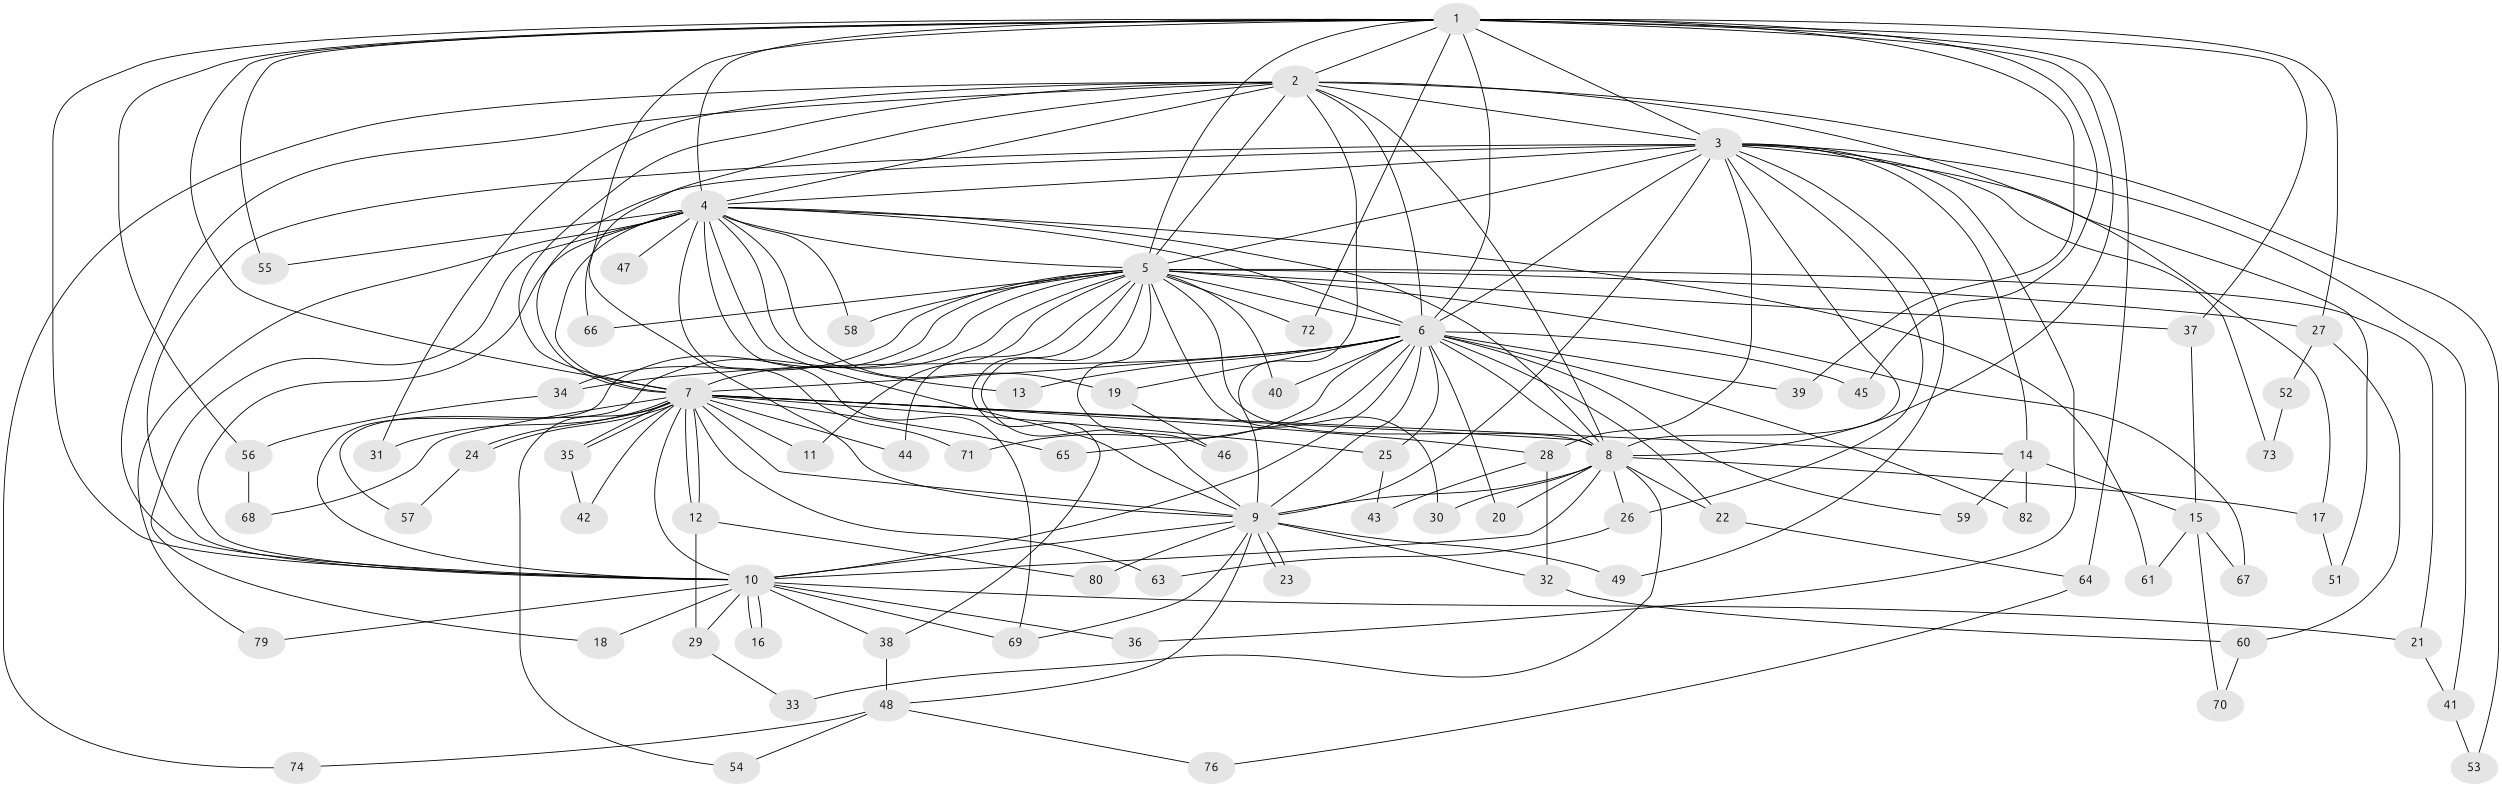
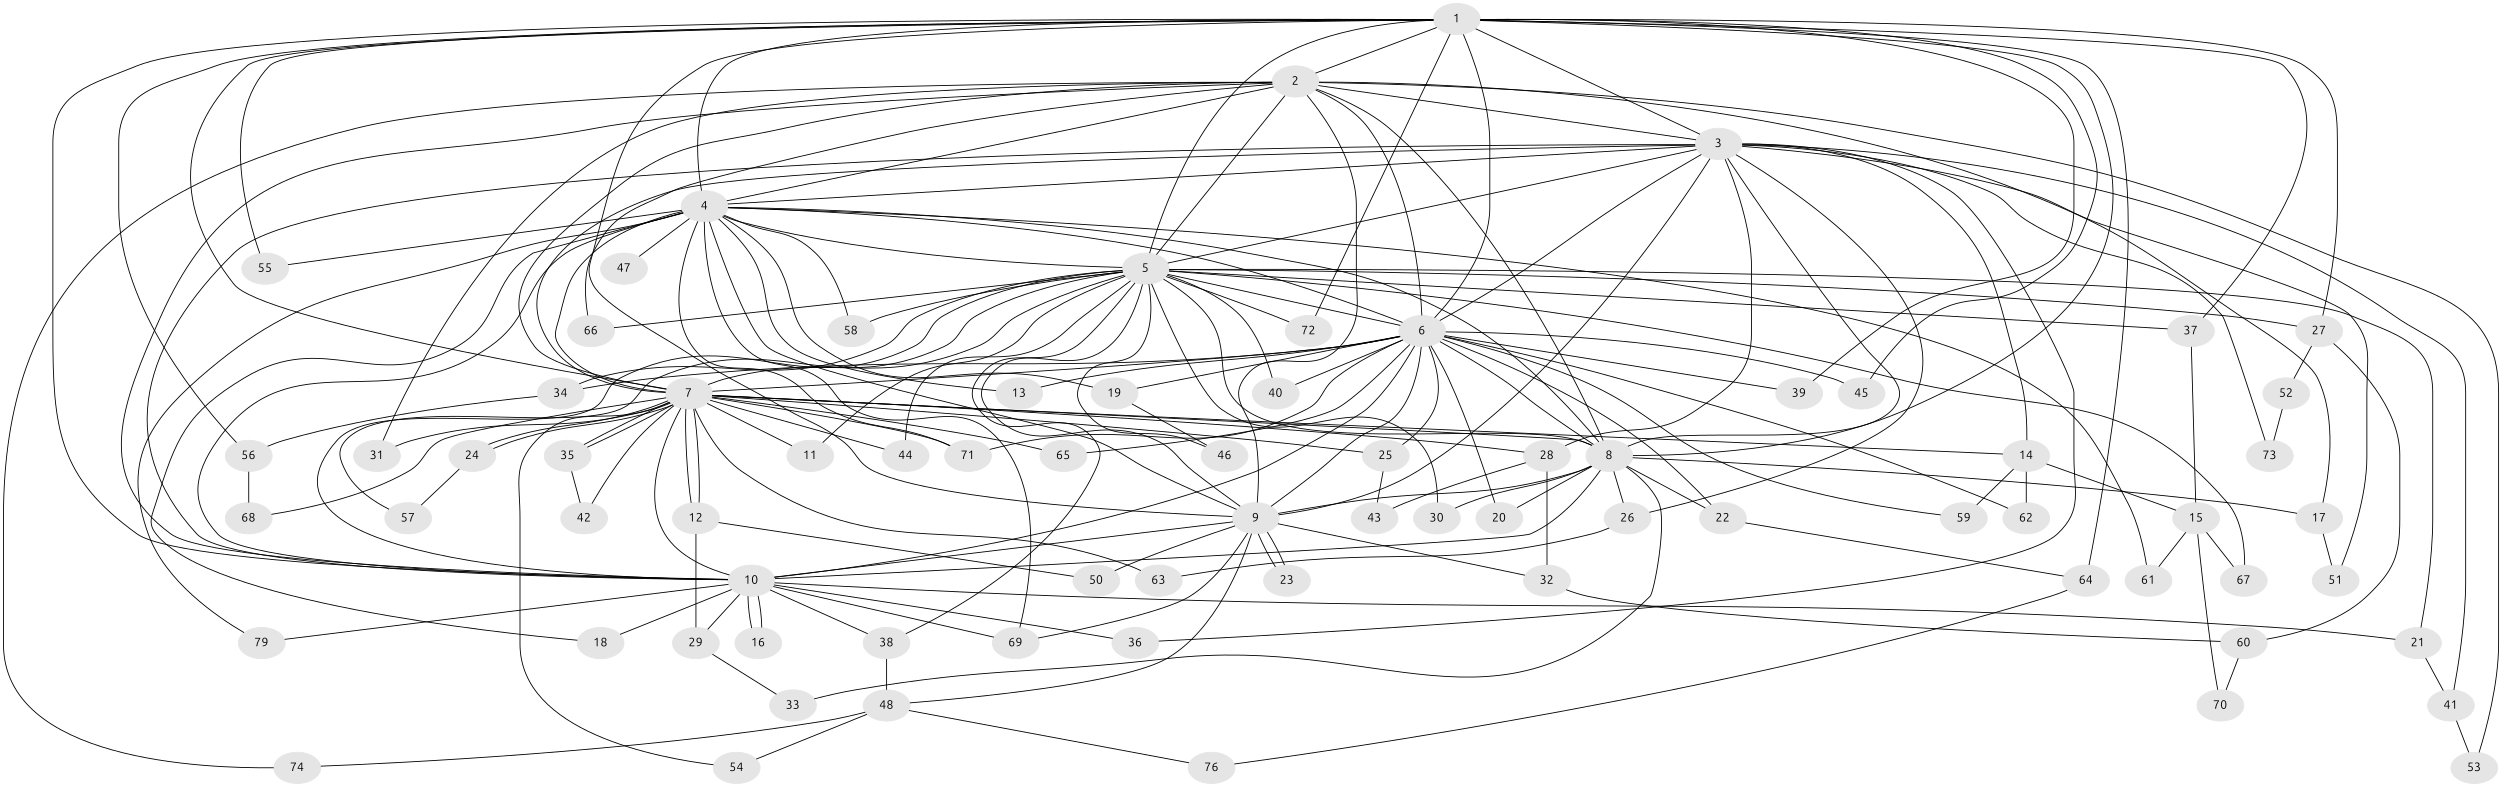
(887, 483) -> (832, 418)
(2026, 518) -> (2026, 518)
(1096, 581) -> (1096, 581)
(1619, 581) -> none
